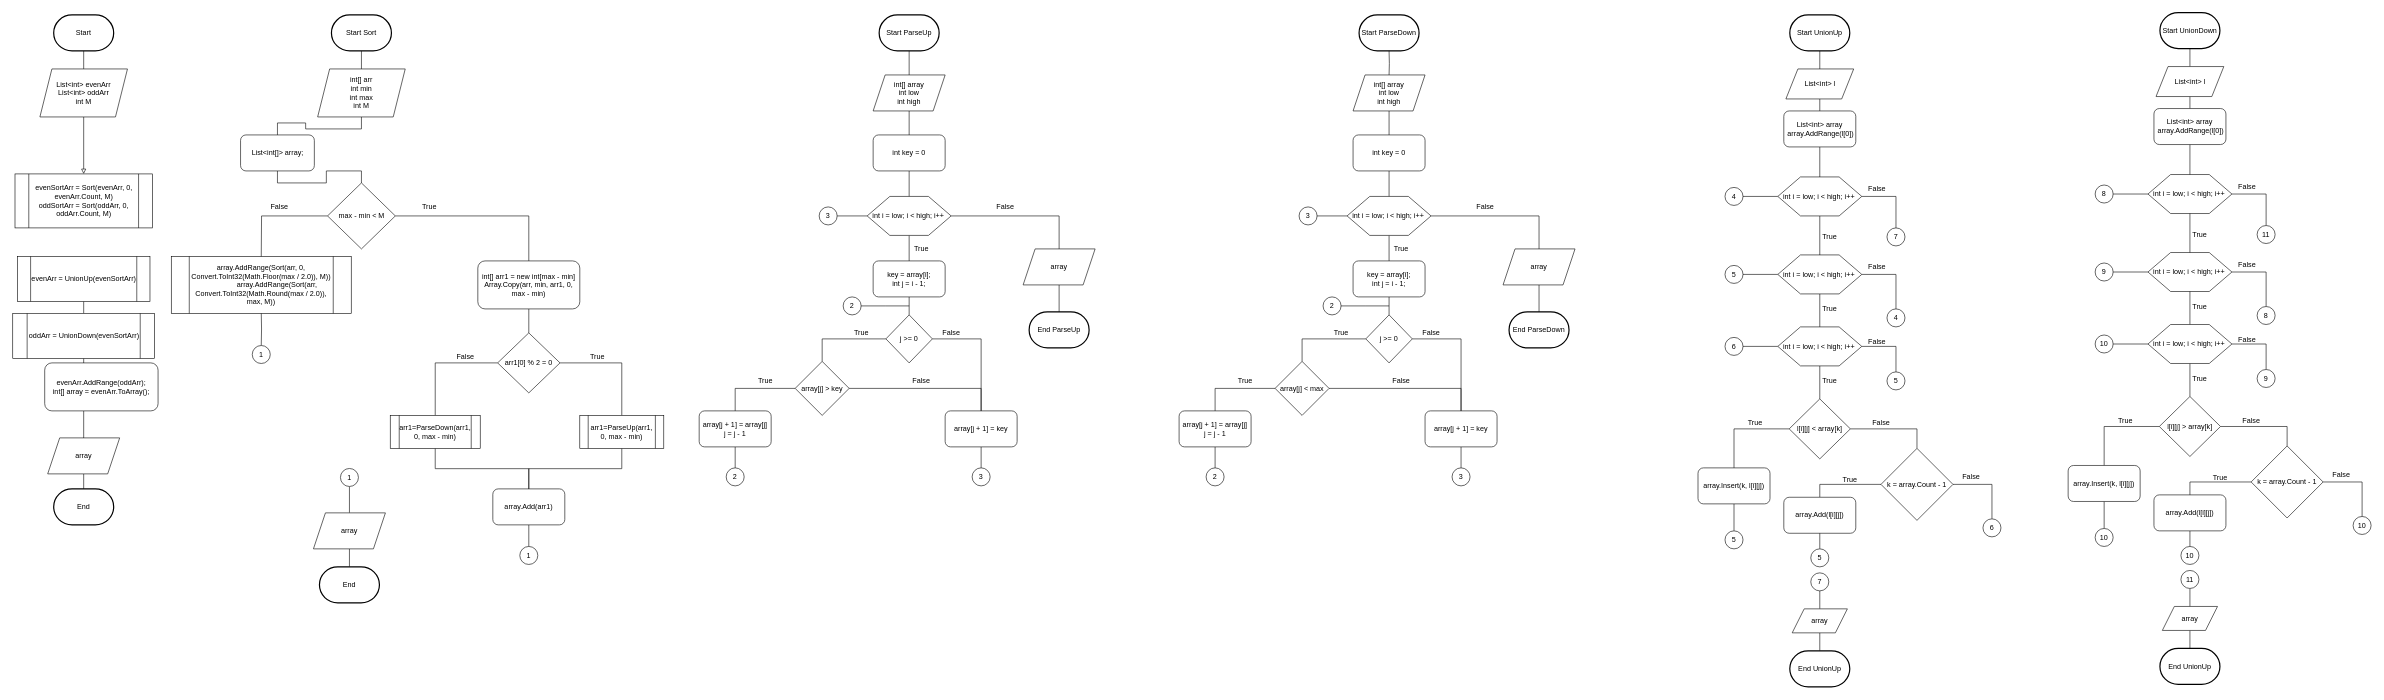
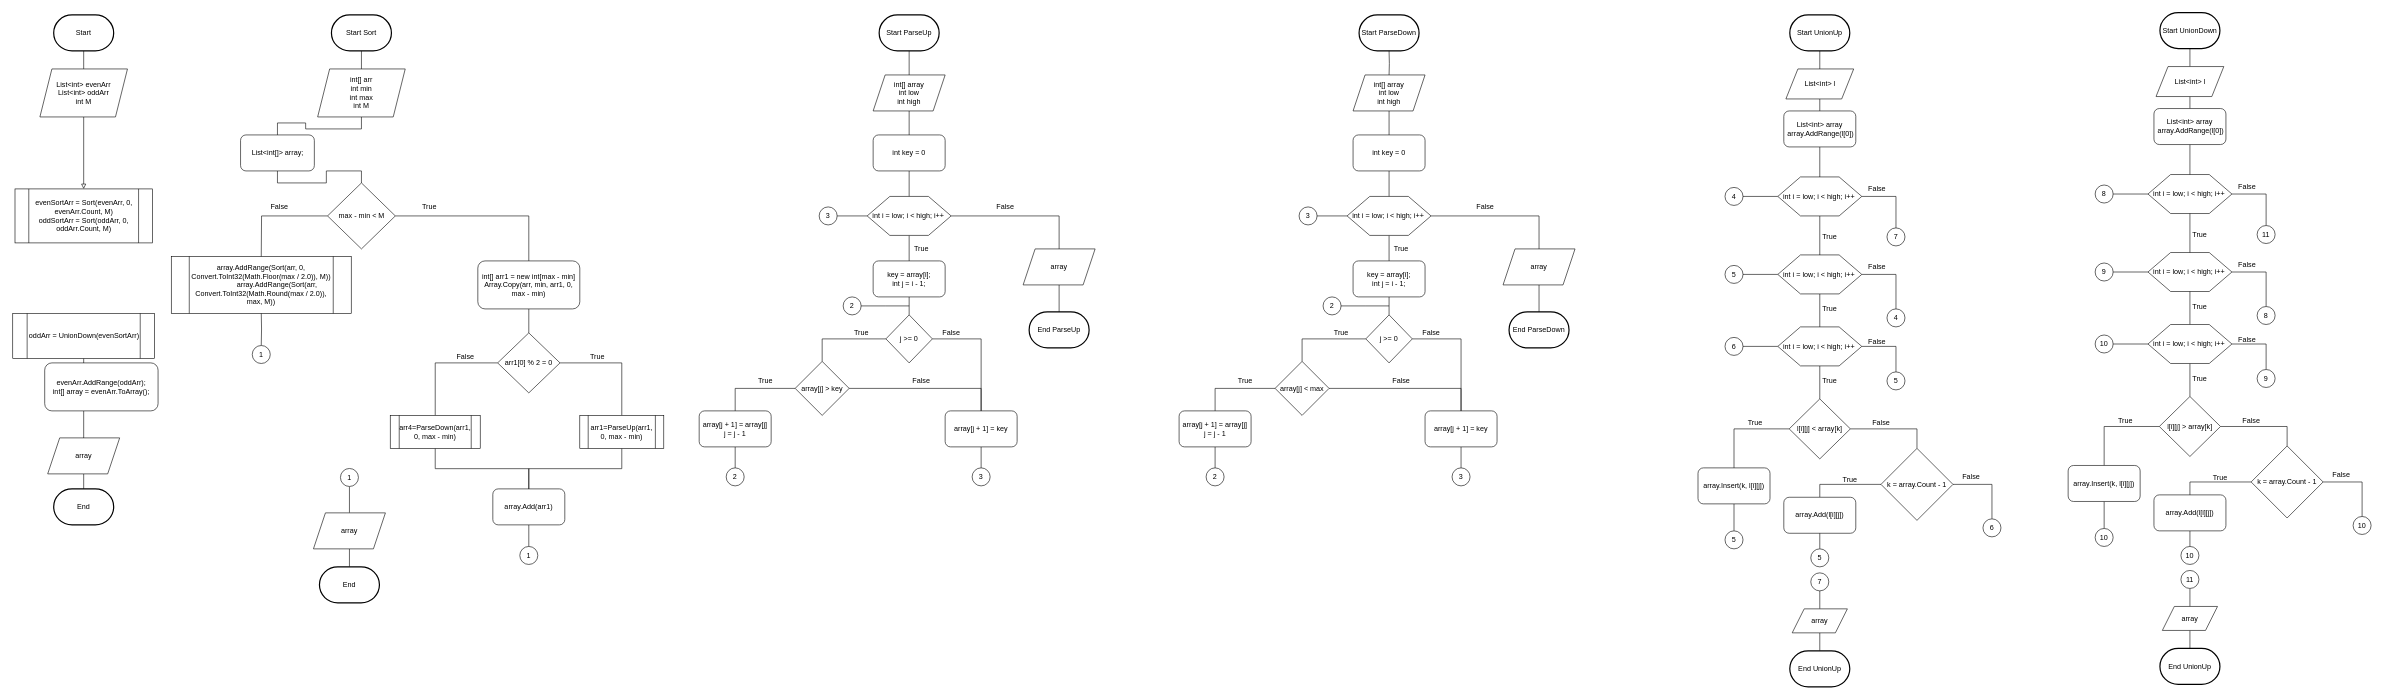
(84, 201) -> (84, 216)
(84, 279) -> none
(84, 307) -> none
(435, 432) -> (435, 432)
